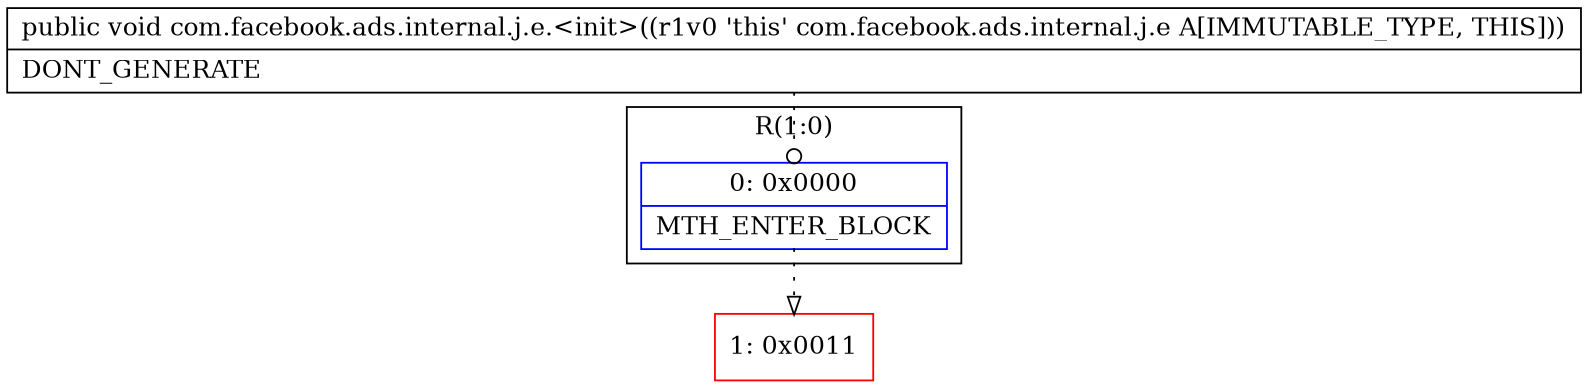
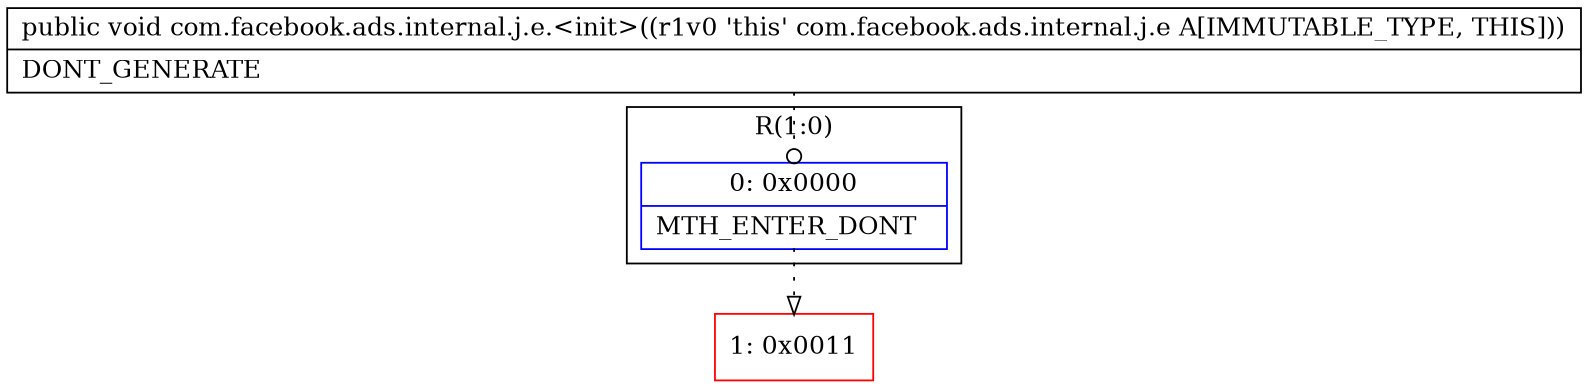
(794, 227) -> (786, 227)
